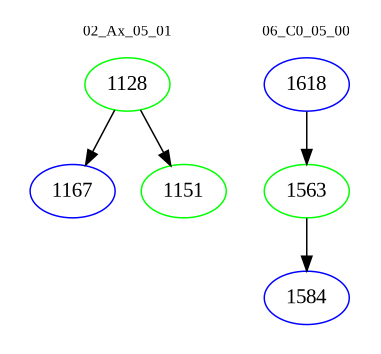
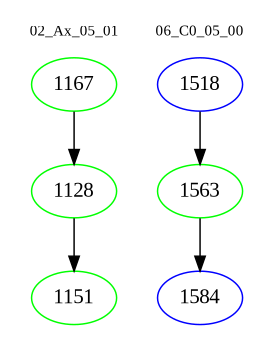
(307, 84) -> (200, 84)
(104, 131) -> (74, 131)
(73, 191) -> (74, 84)
